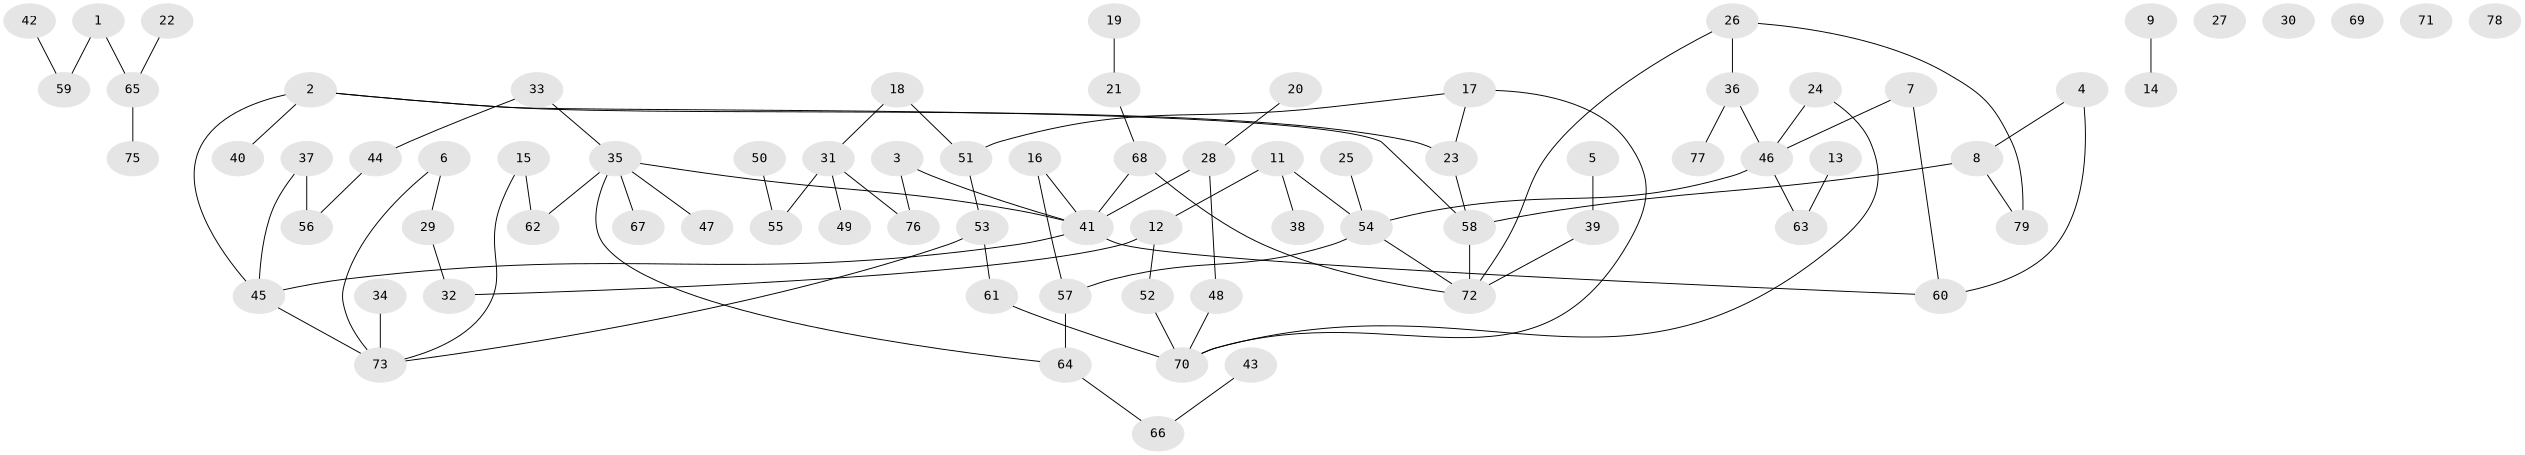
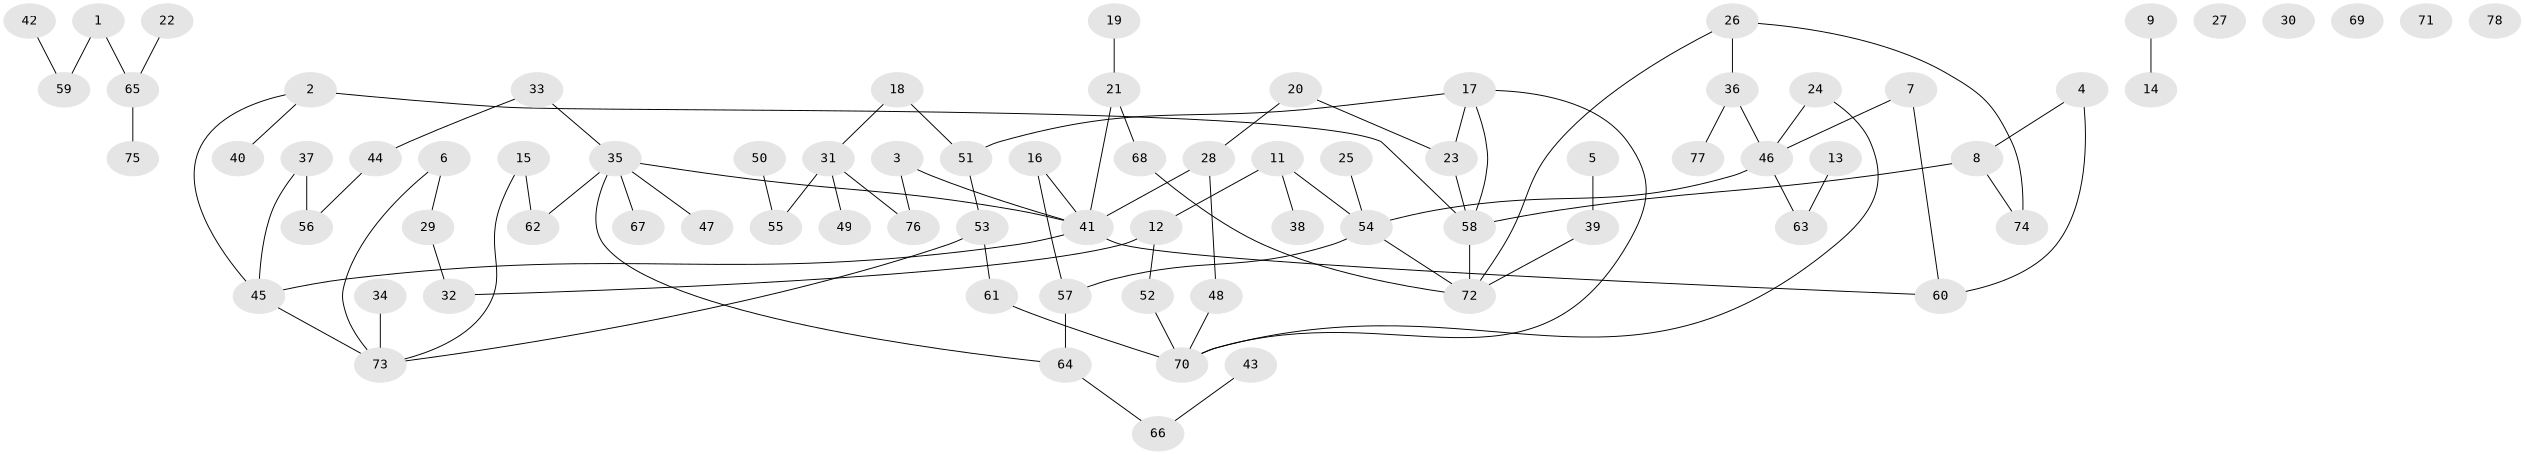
(885, 112) -> (1374, 124)
none -> (1488, 159)
(1114, 193) -> (1101, 159)
(2022, 227) -> (2022, 227)
